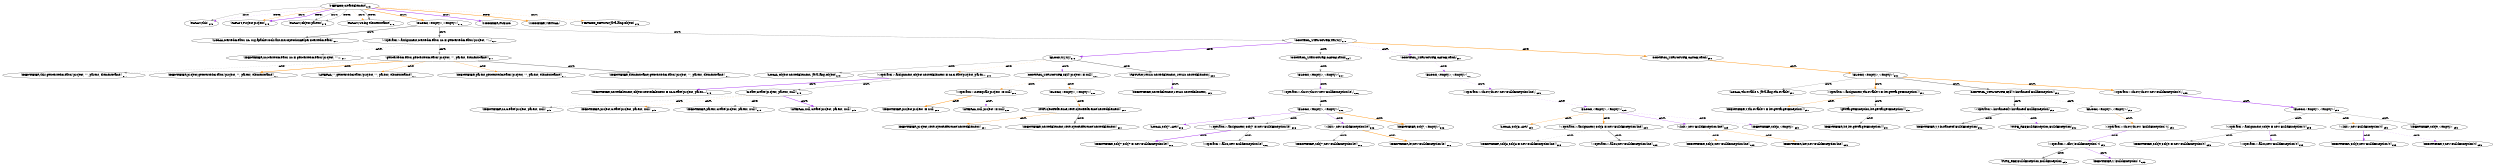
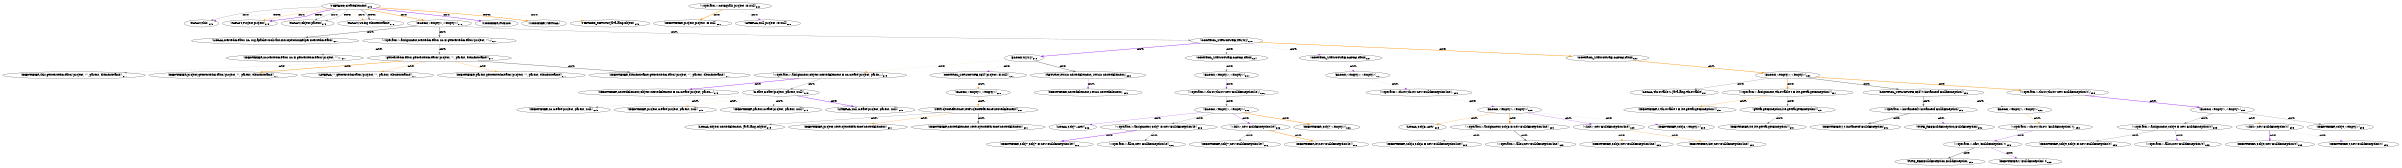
(943, 66) -> (856, 119)
(1025, 84) -> none
